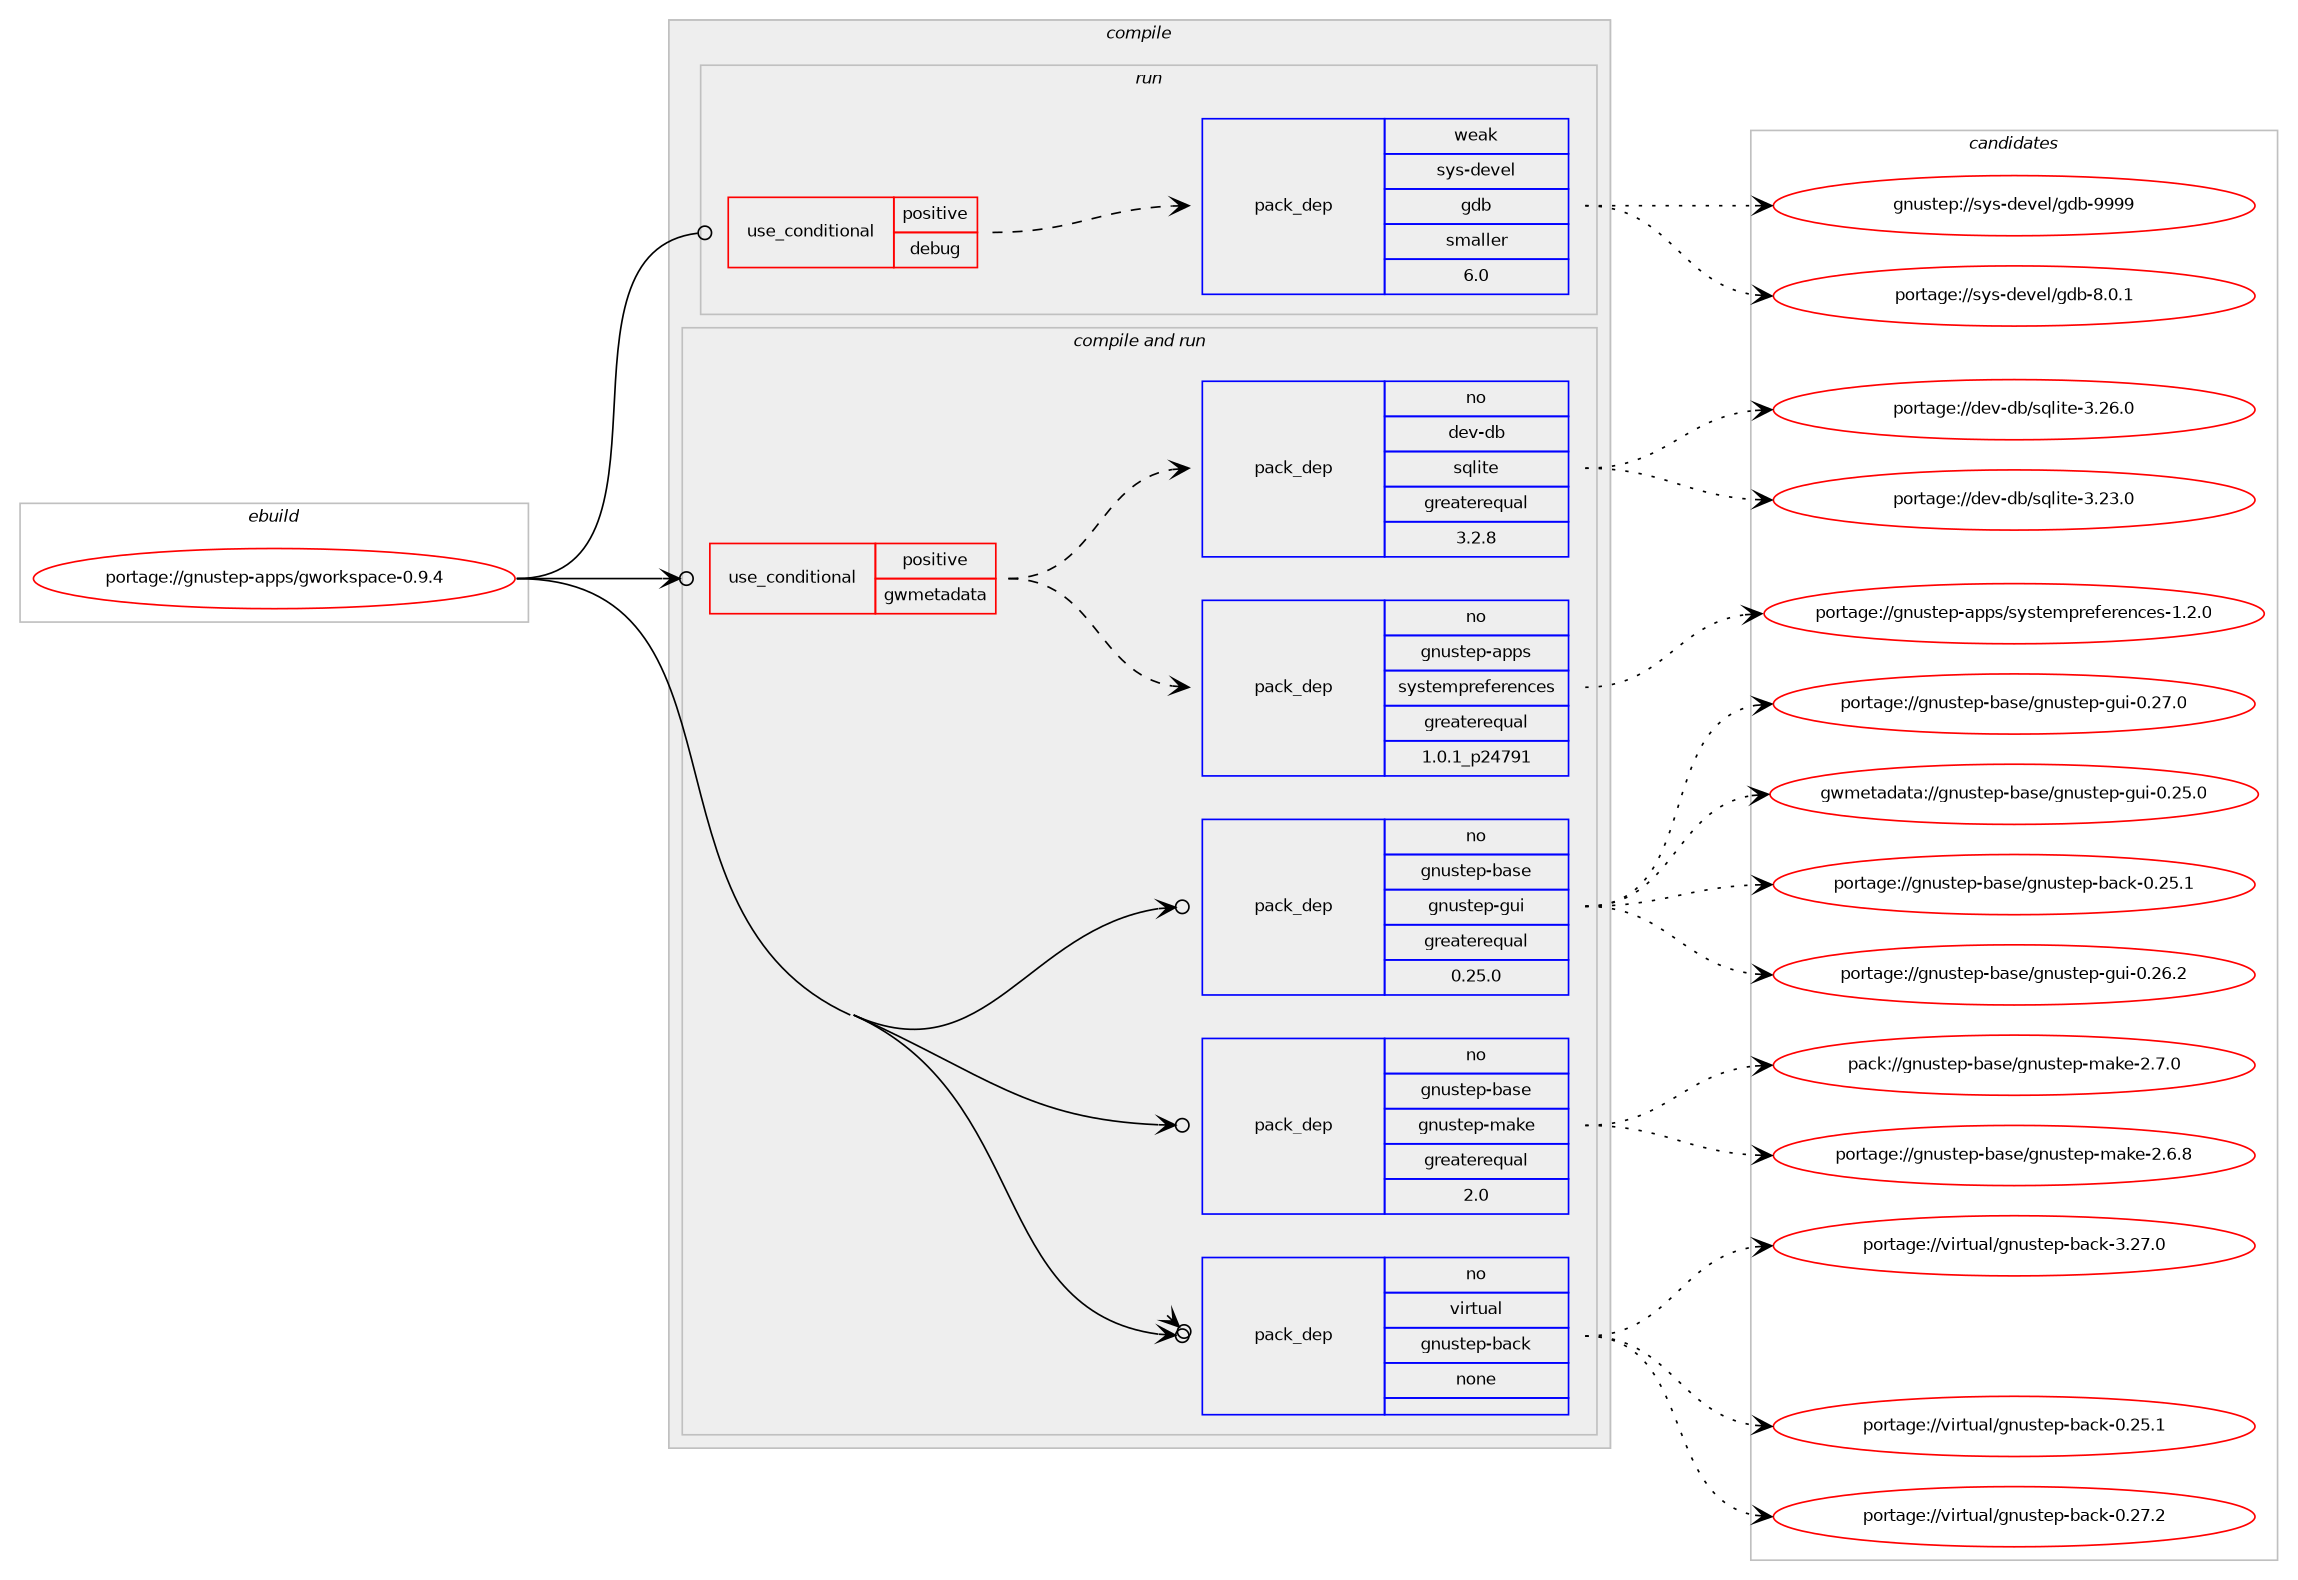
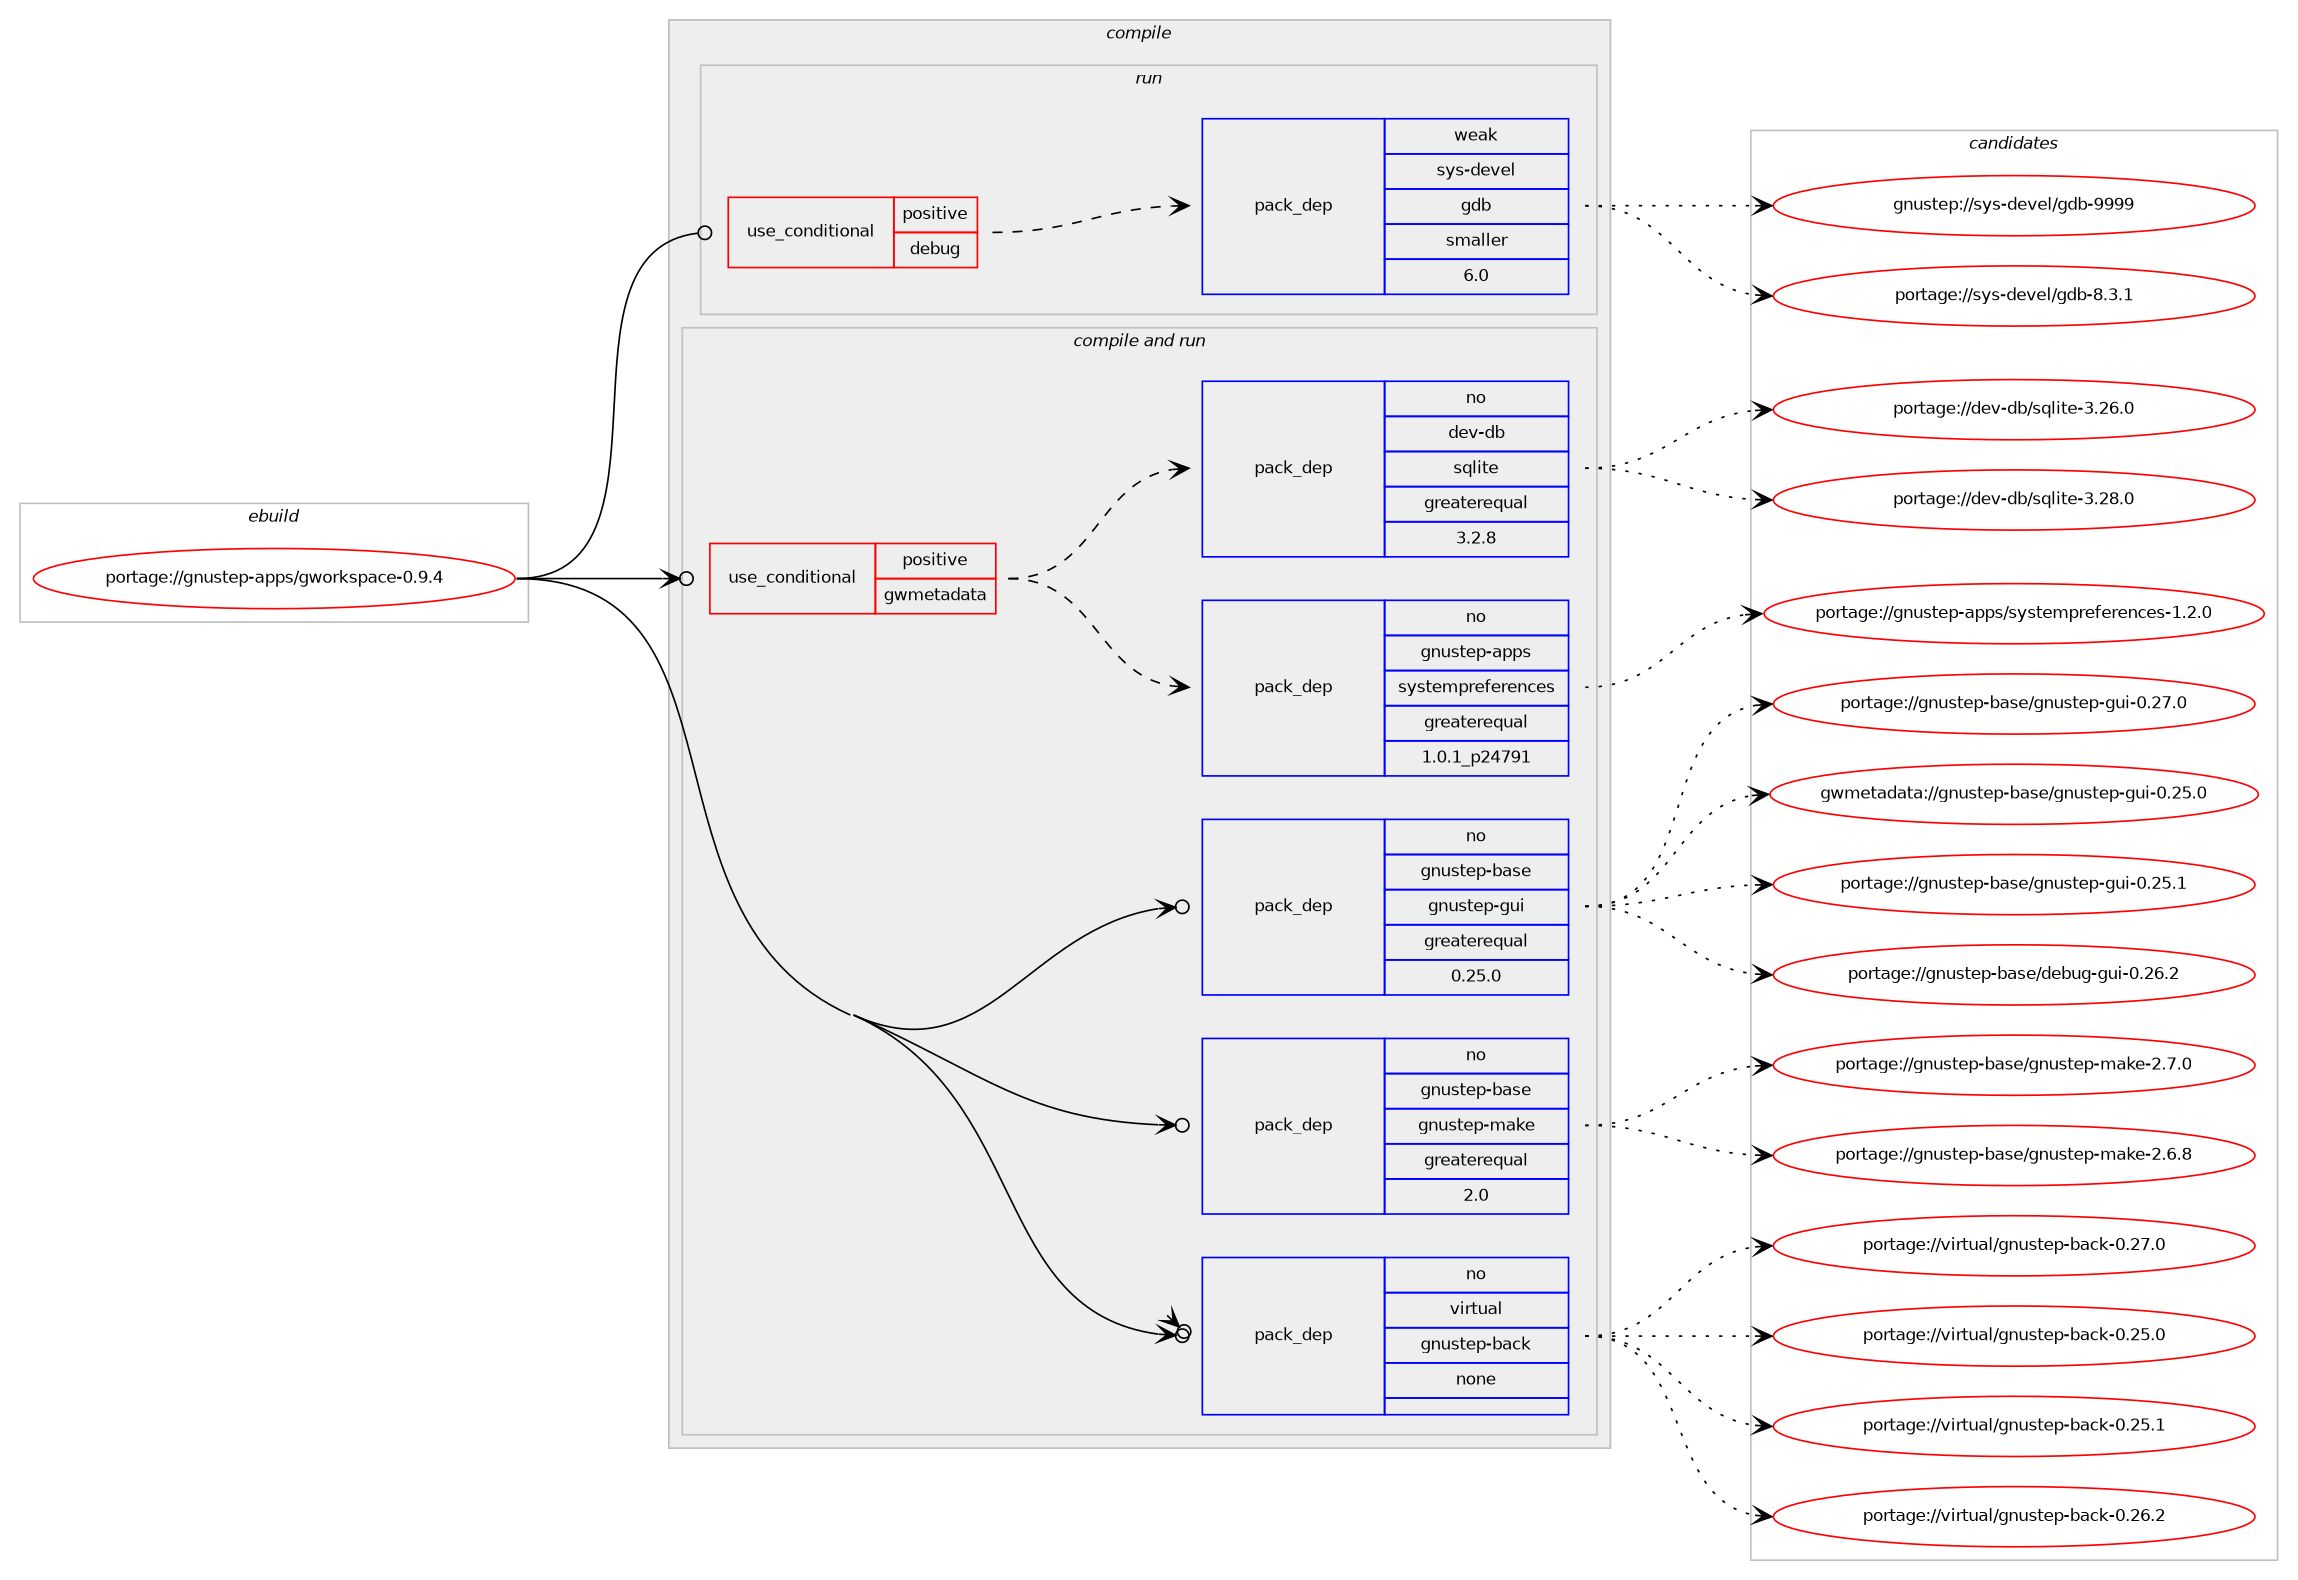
(2014, 296) -> (2014, 296)
(2014, 500) -> (2014, 500)
(2014, 885) -> (2014, 885)
(2014, 975) -> (2014, 975)
(2014, 1065) -> (2014, 1065)
(2014, 1246) -> (2014, 1246)
none -> (2014, 1336)
(2014, 1517) -> (2014, 1517)
